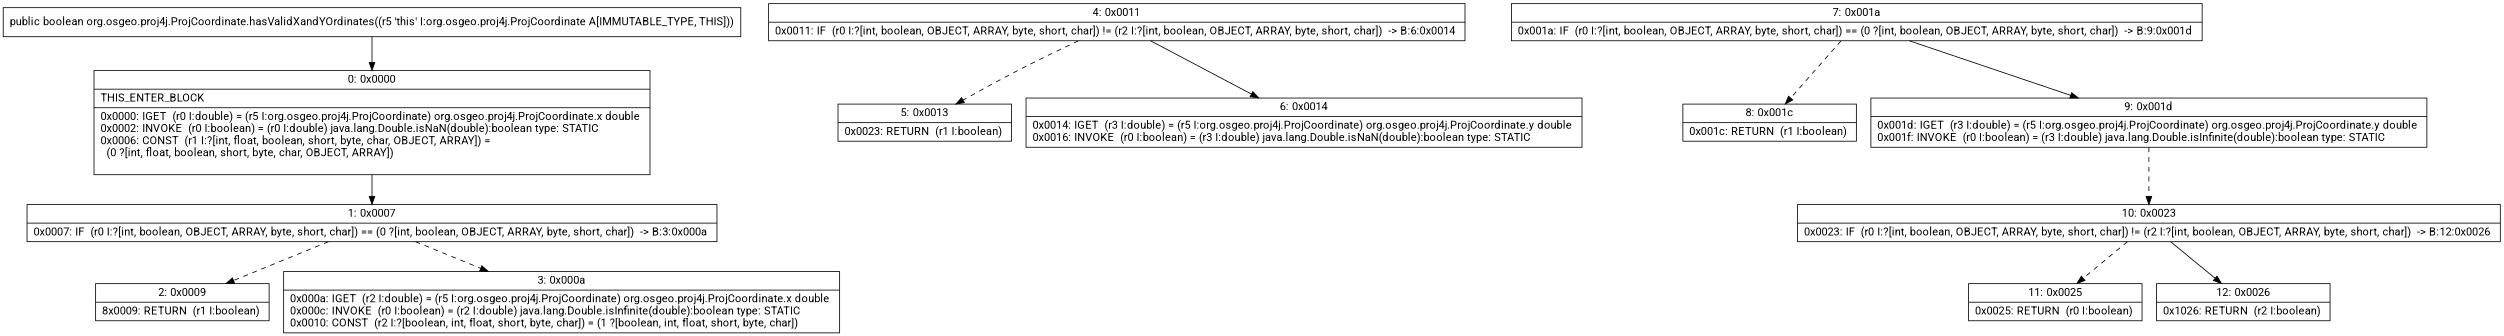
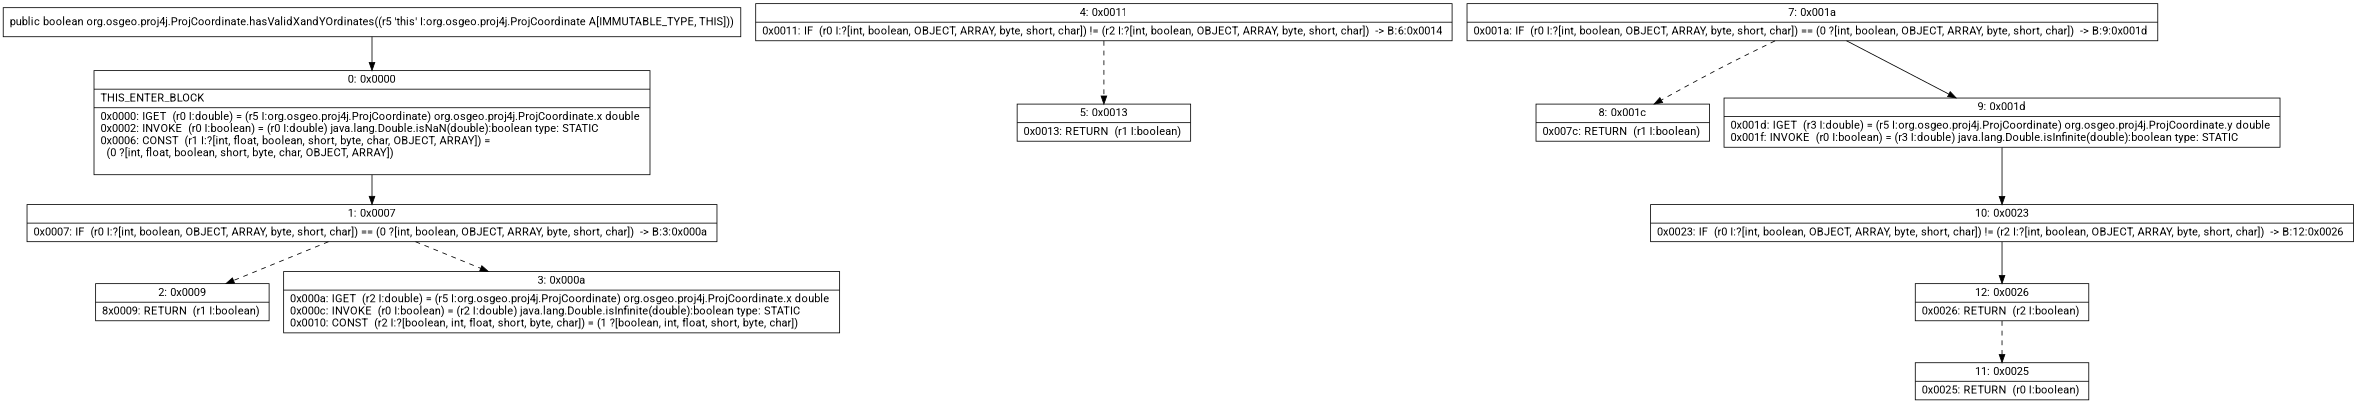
(1304, 123) -> none
(925, 132) -> (1104, 132)
(1770, 132) -> (1623, 132)
(2149, 172) -> (2002, 172)
(2105, 260) -> (2002, 338)
(2243, 311) -> (2002, 311)
